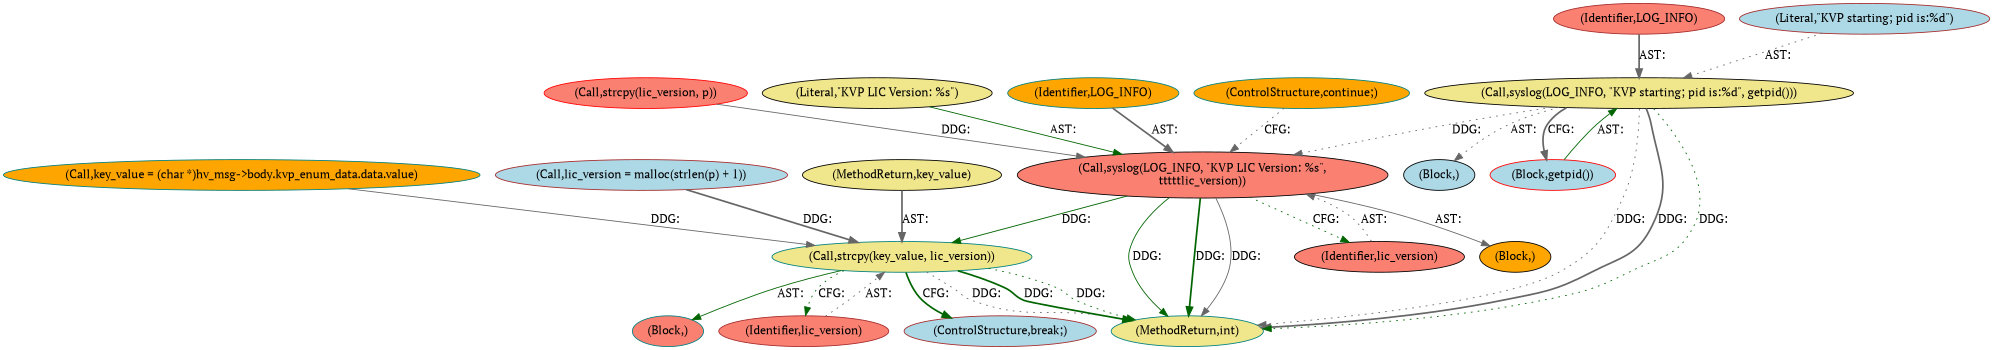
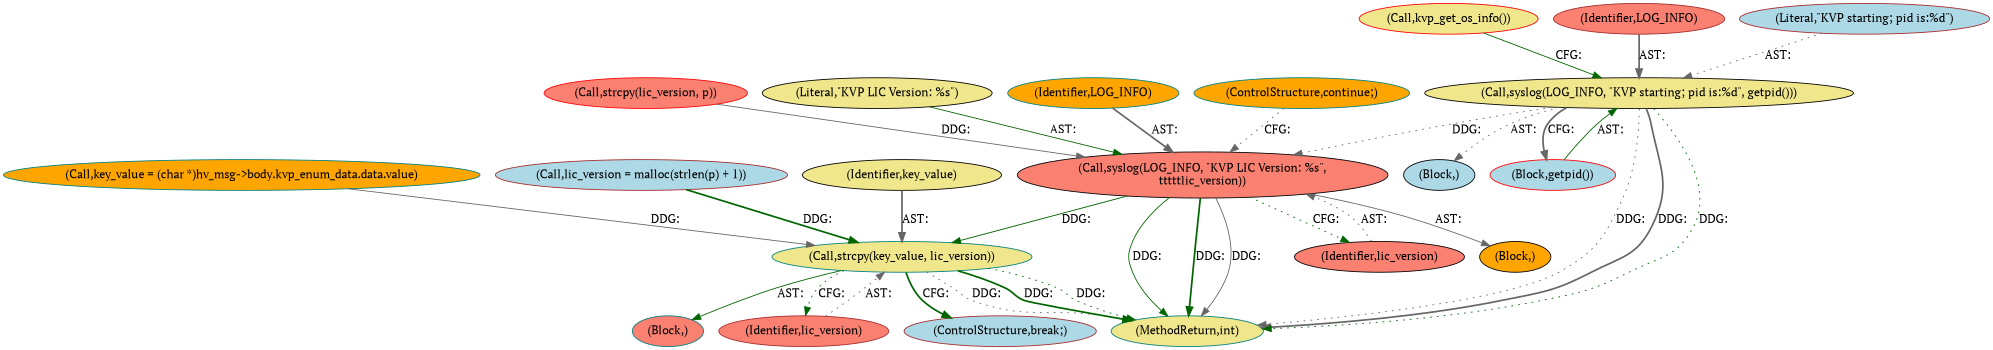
none -> (1449, 19)
(902, 175) -> (902, 175)
(768, 215) -> (768, 215)
